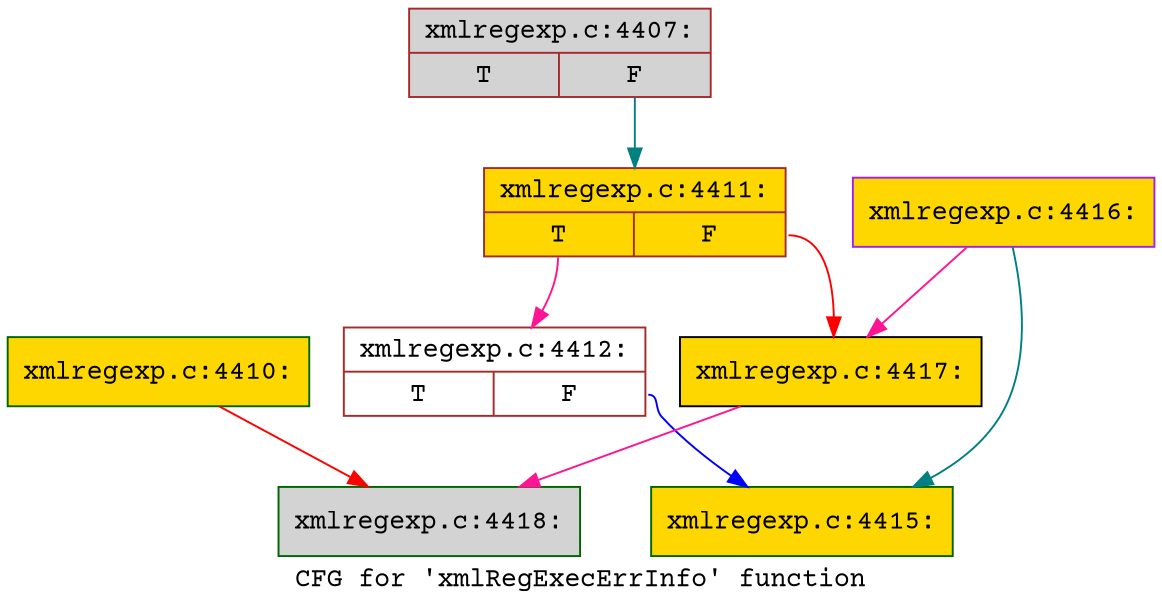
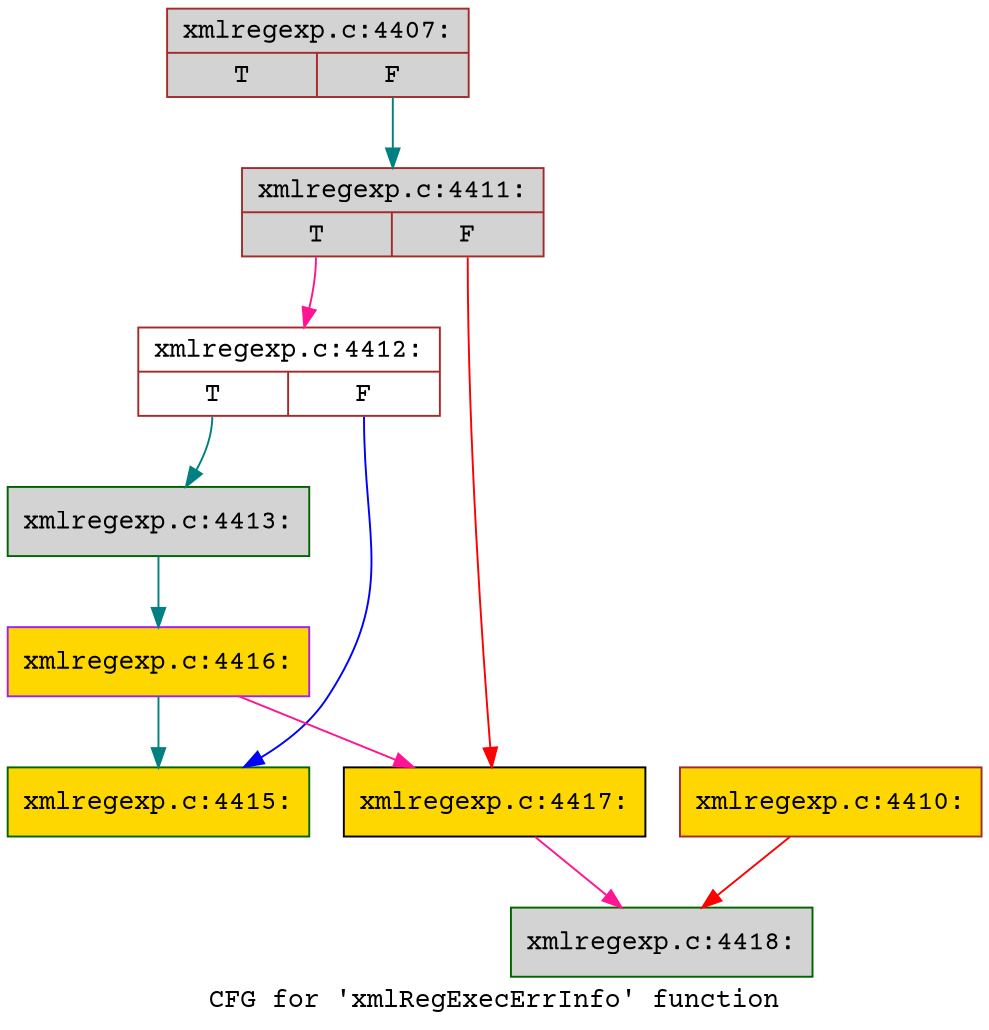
(635, 212) -> (393, 212)
(158, 372) -> (831, 802)
none -> (158, 522)
